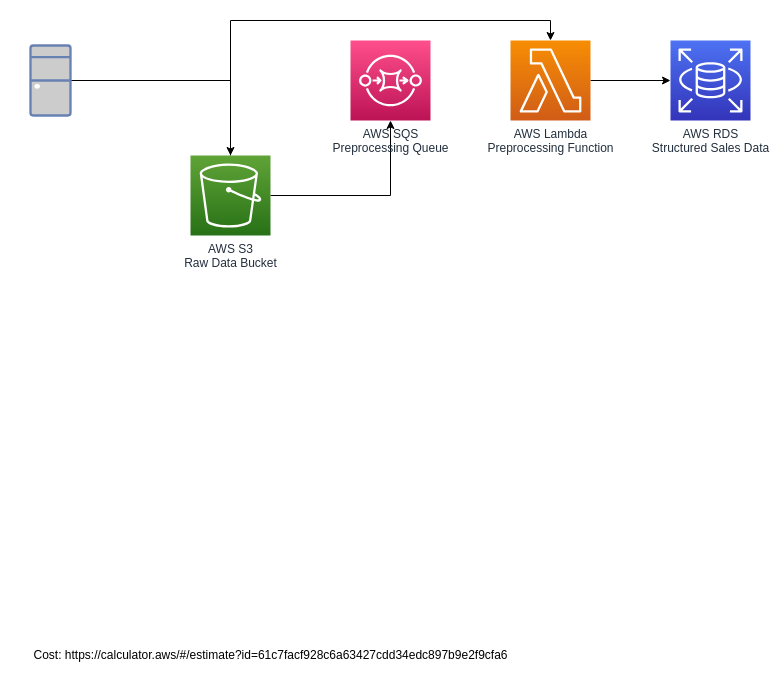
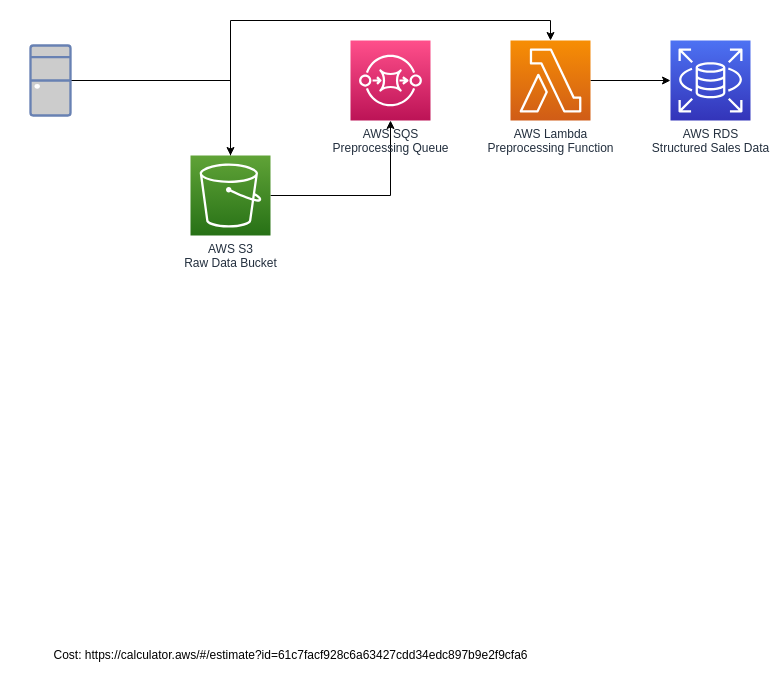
(271, 656) -> (291, 656)
